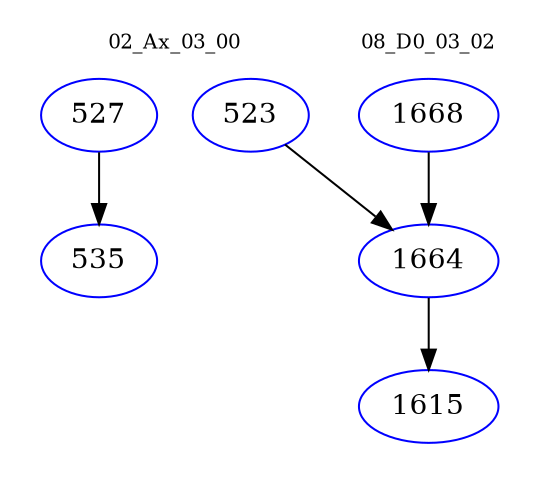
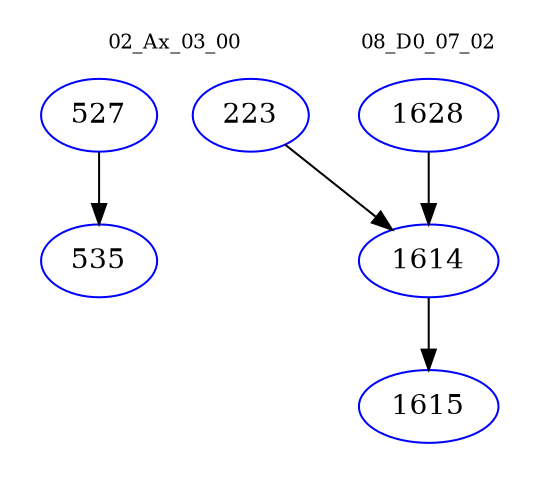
(429, 43) -> (429, 43)
(251, 115) -> (251, 115)
(429, 115) -> (429, 115)
(429, 261) -> (429, 261)
